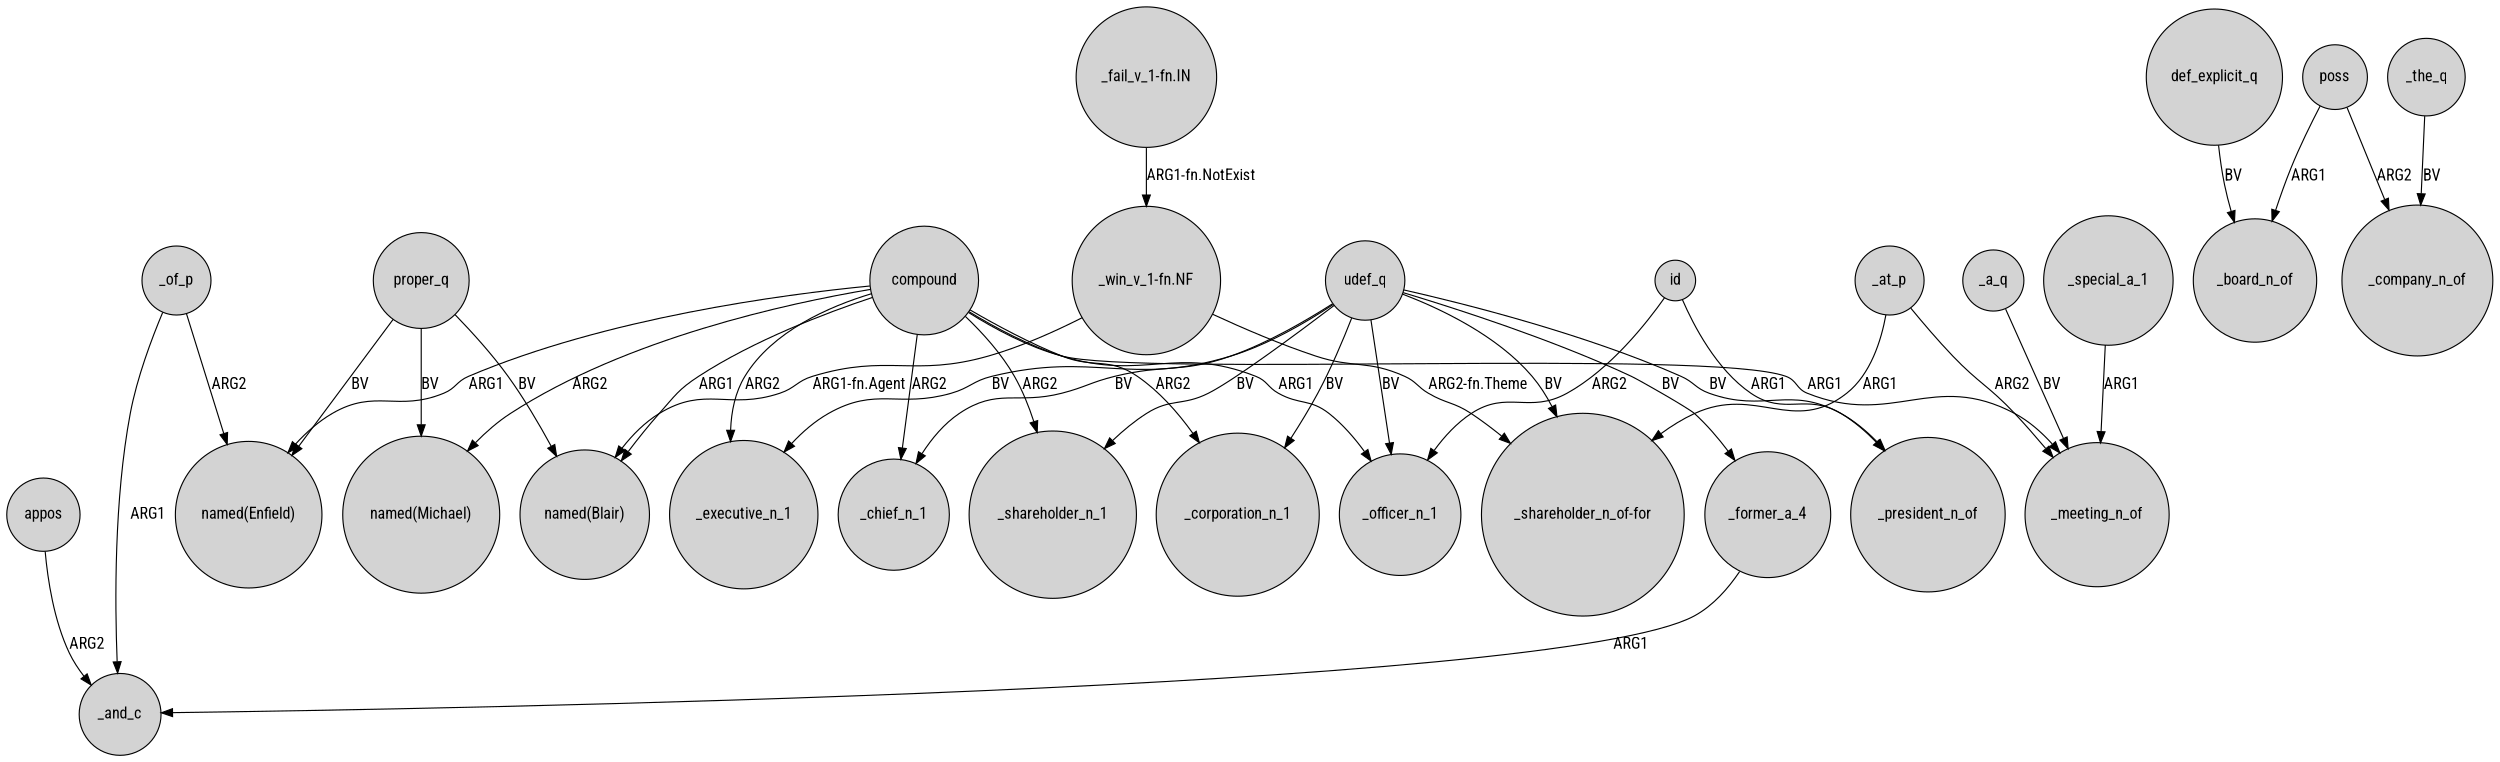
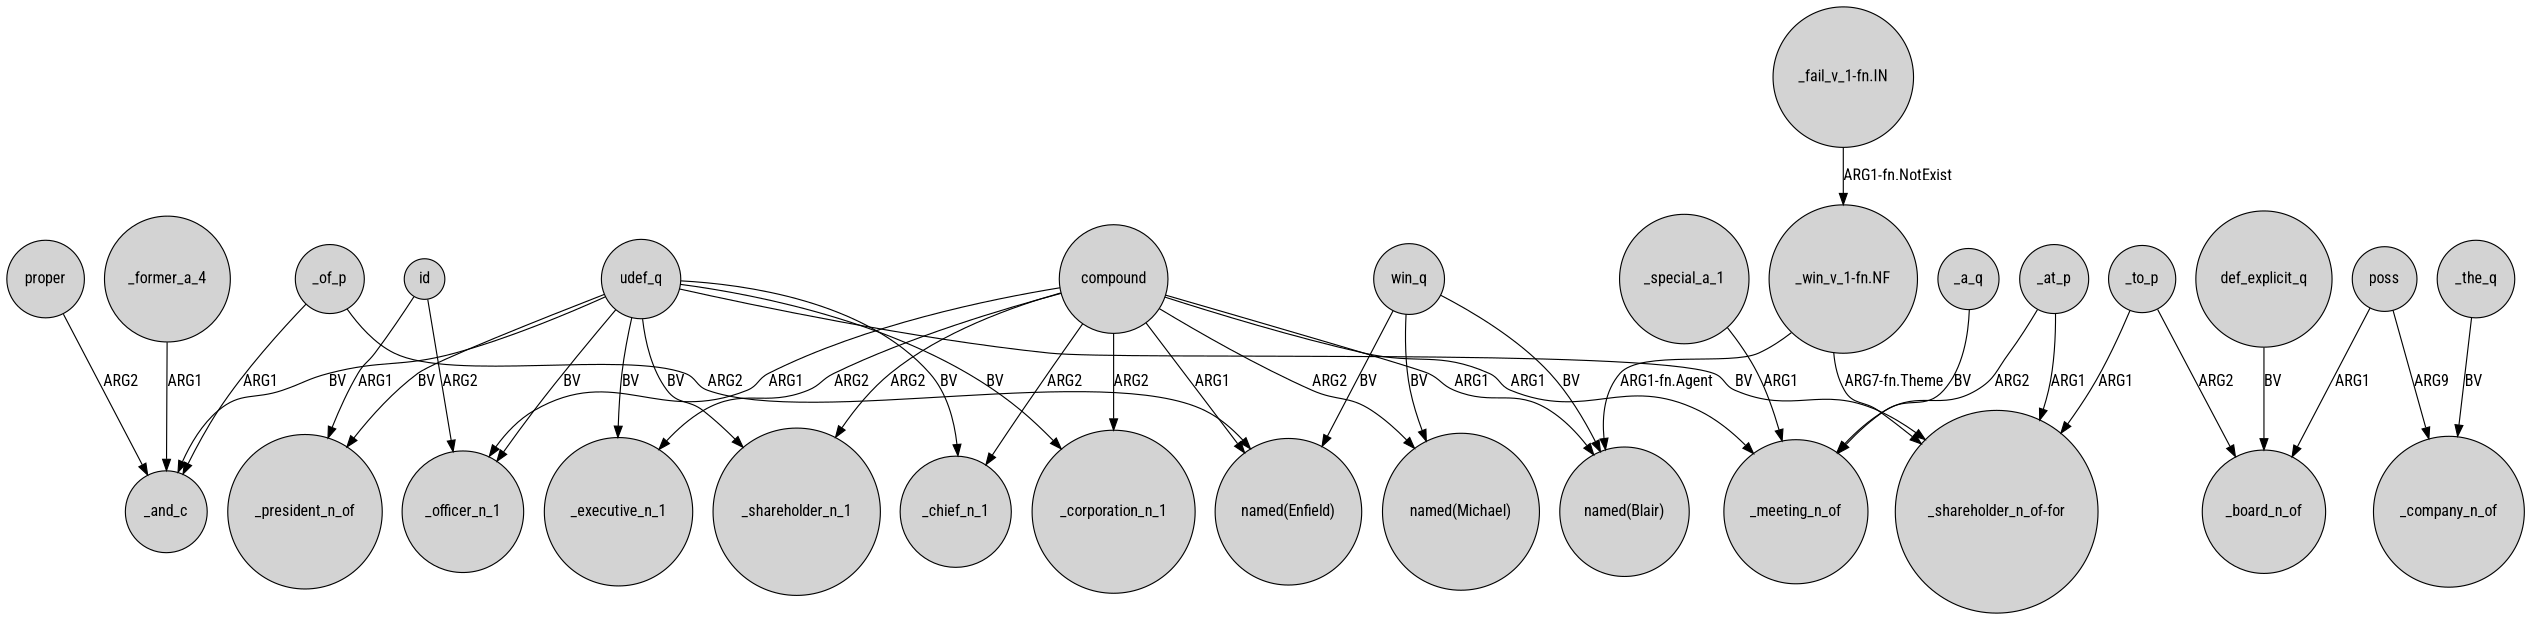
(2394, 176) -> (2431, 382)
none -> (2142, 279)
(421, 281) -> (1409, 279)
(1577, 353) -> (382, 364)
(1478, 385) -> (1894, 382)
(43, 515) -> (46, 279)
